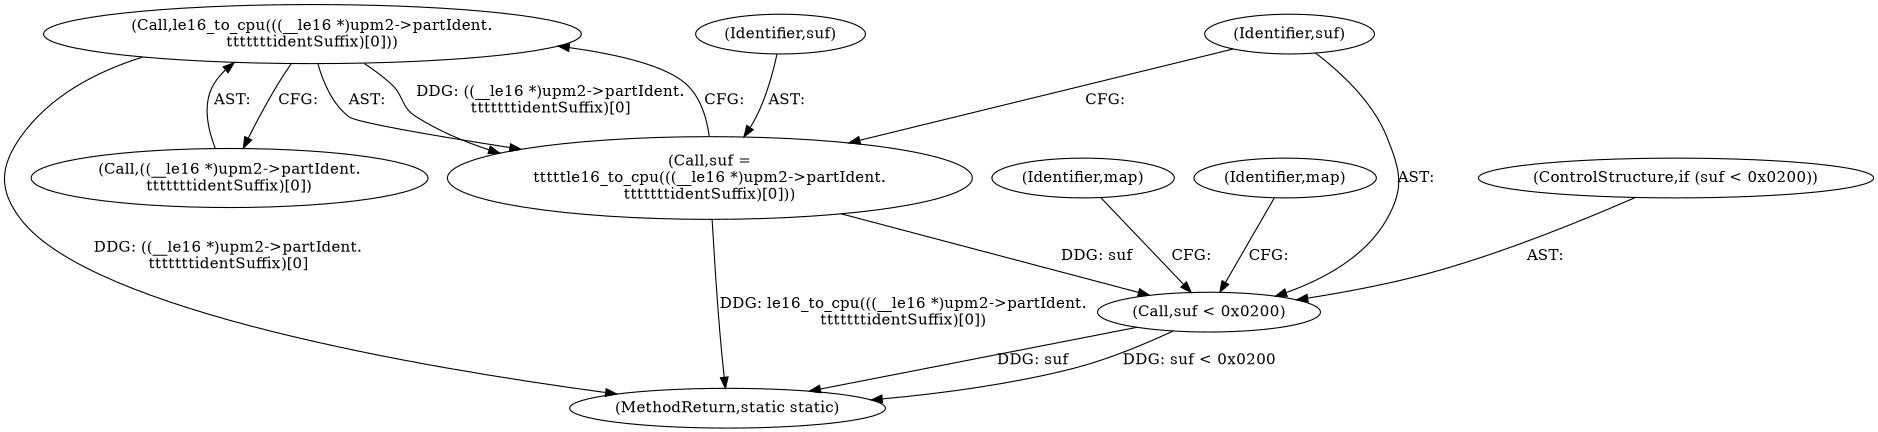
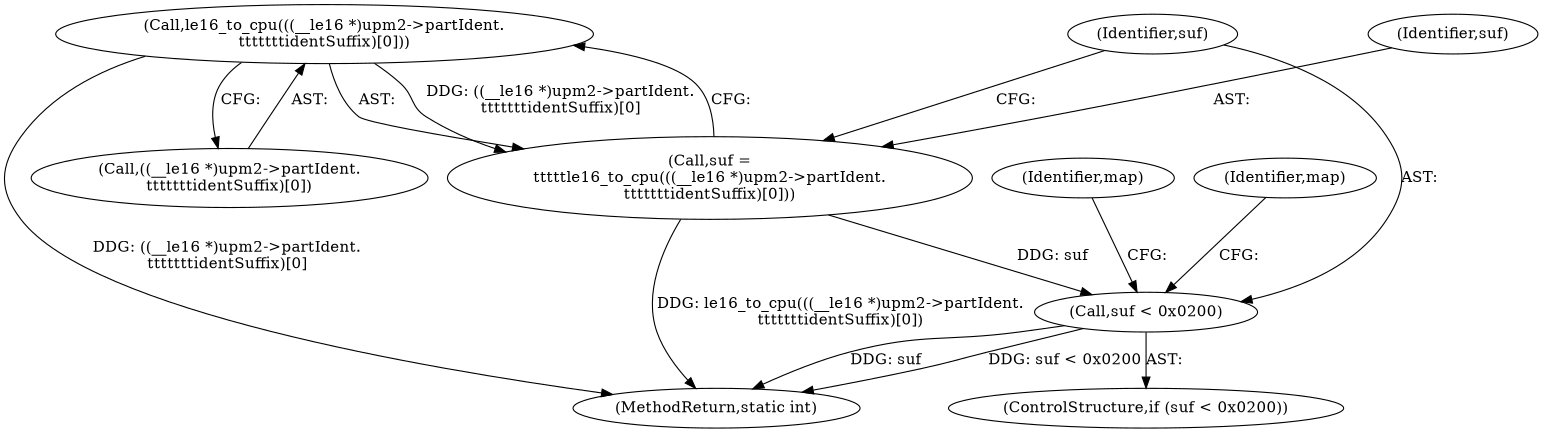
(1475, 259) -> (1146, 355)
(728, 408) -> (717, 408)
